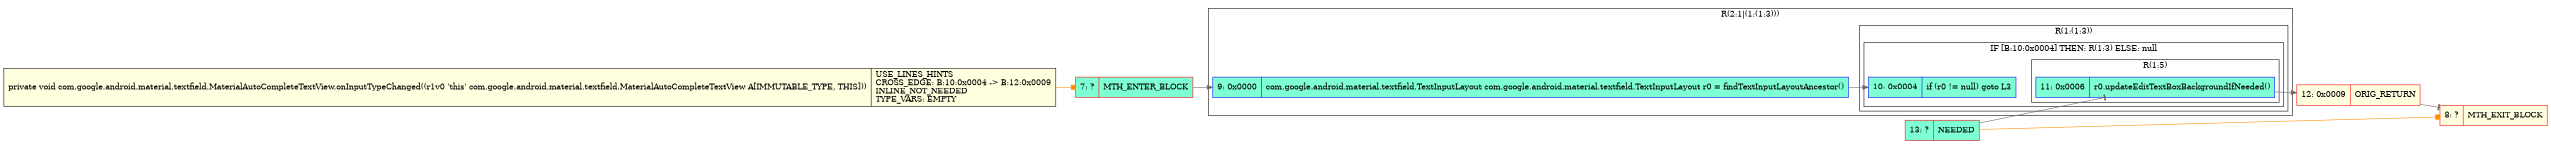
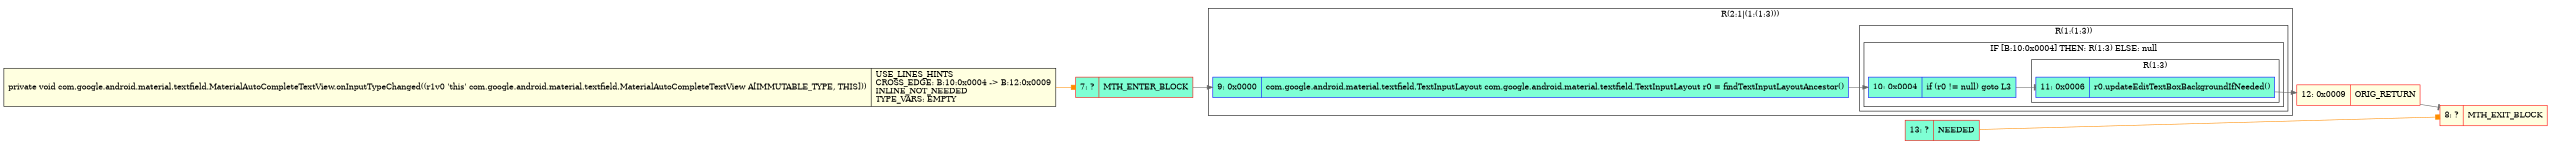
(2155, 66) -> (2155, 66)
(2041, 110) -> (2024, 87)
